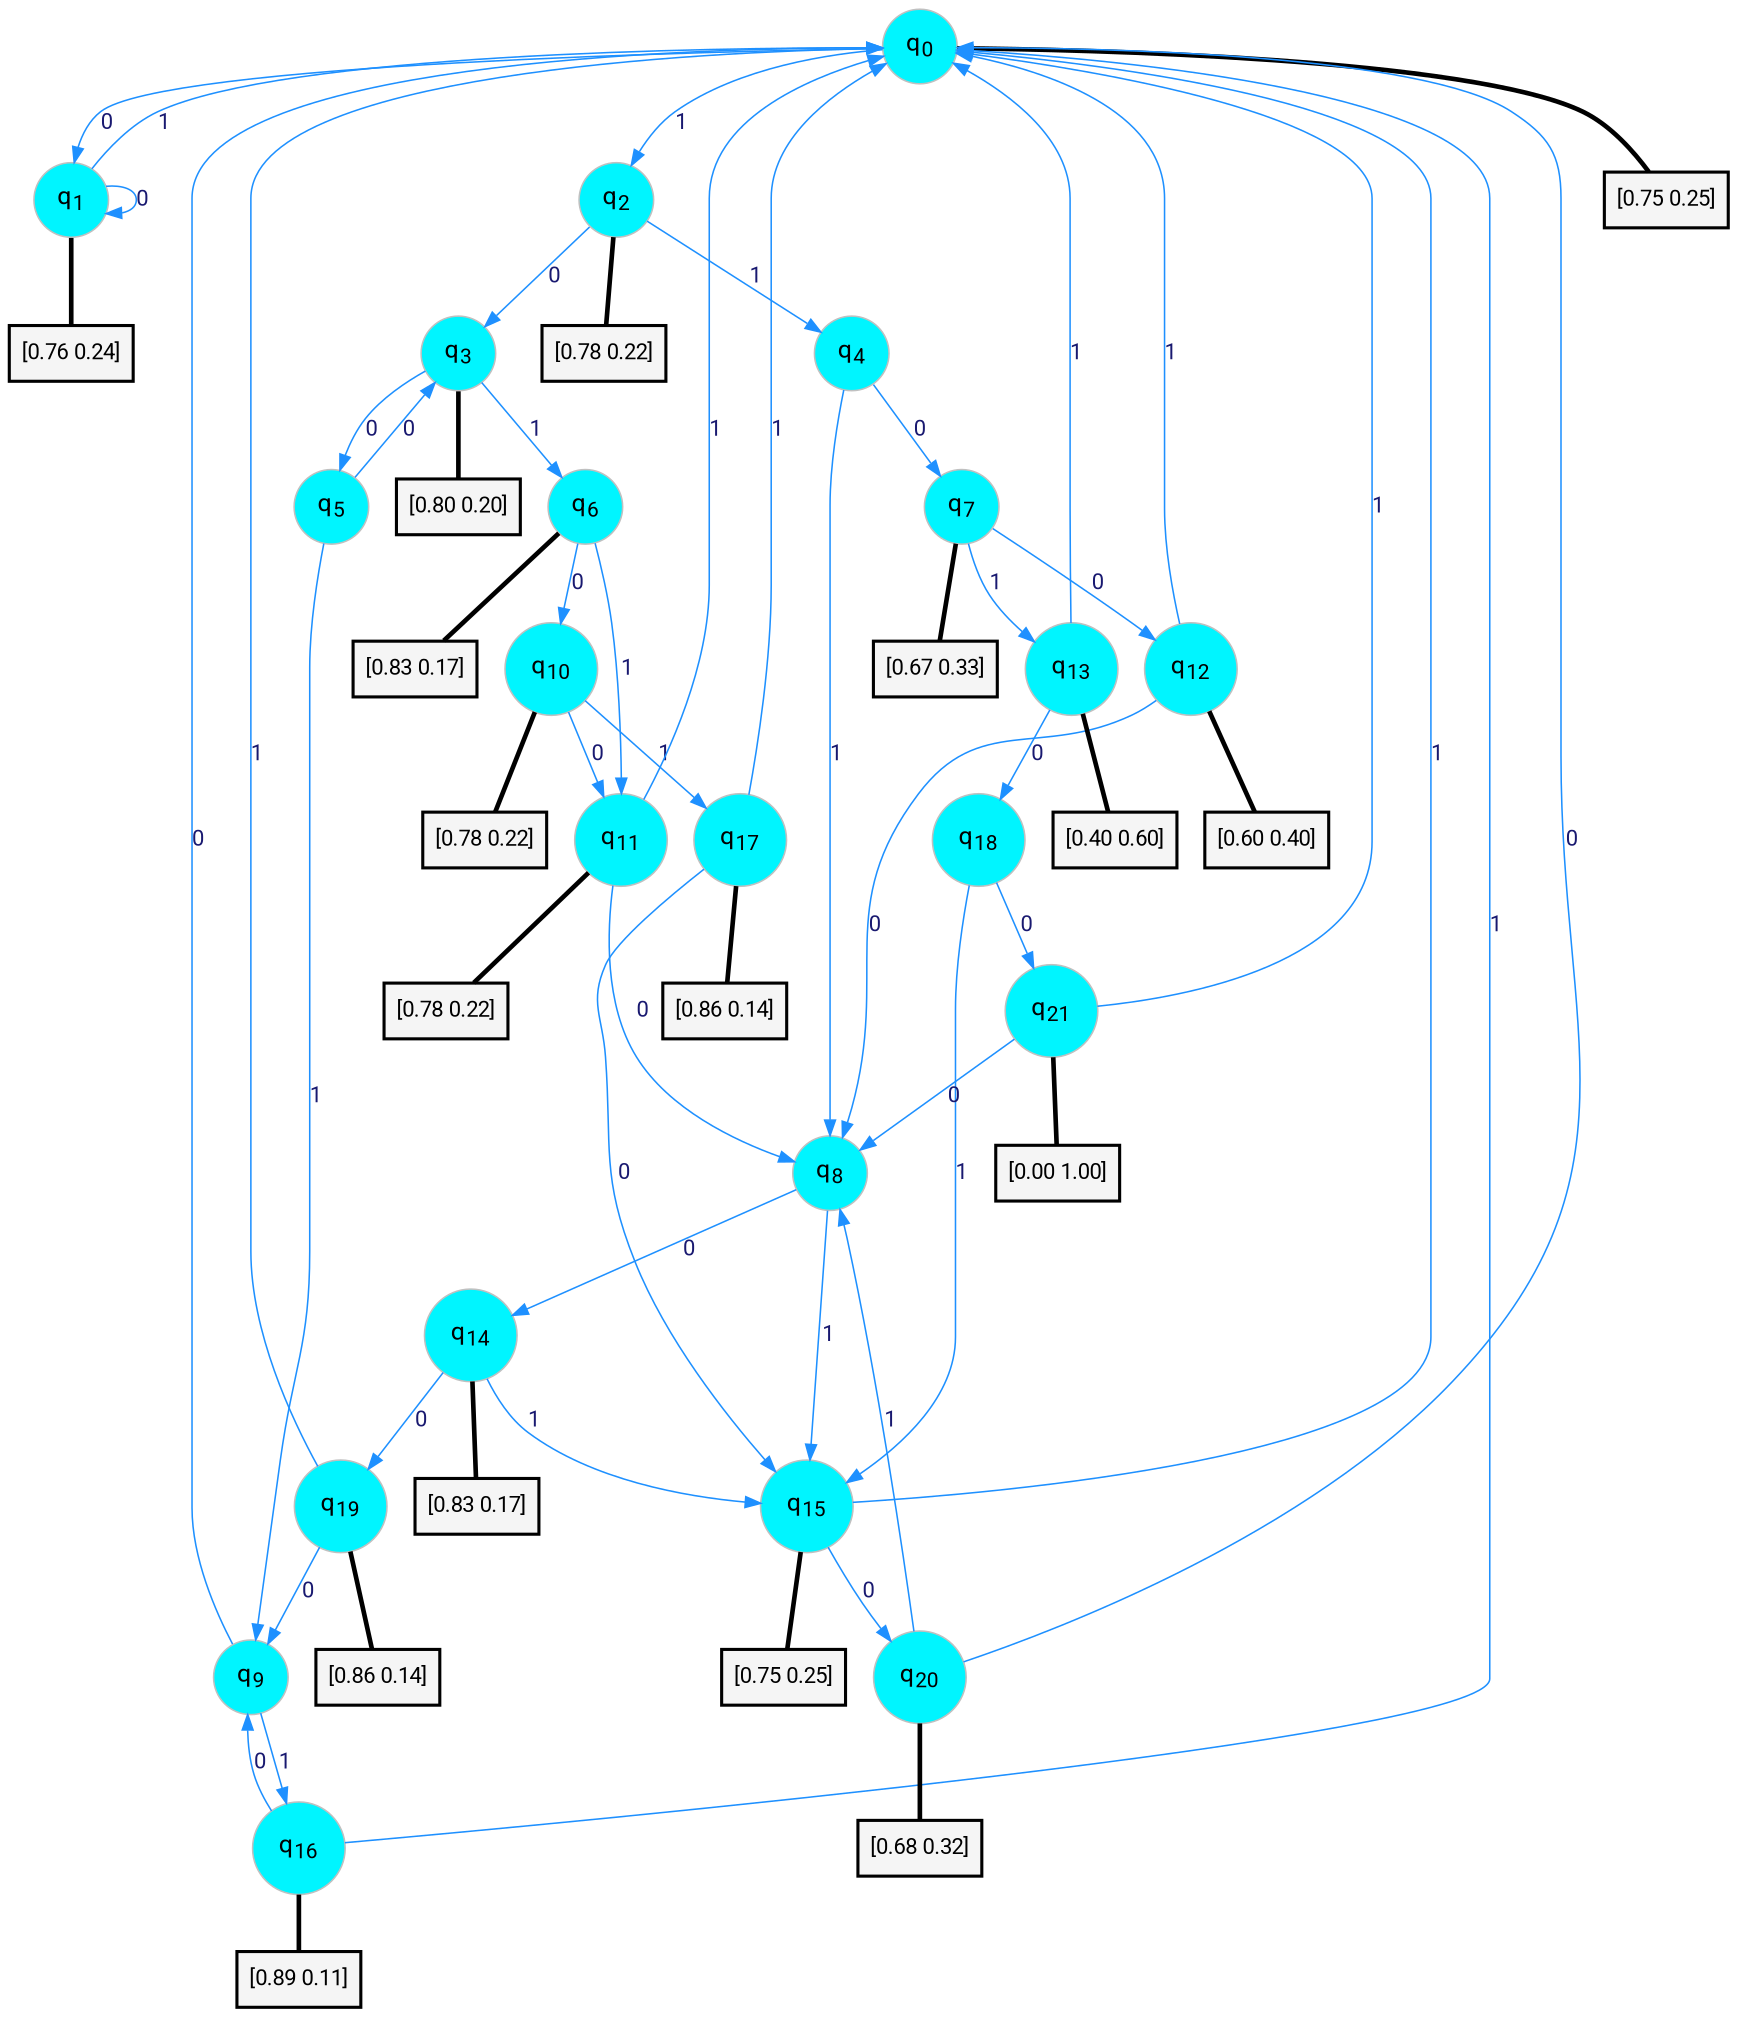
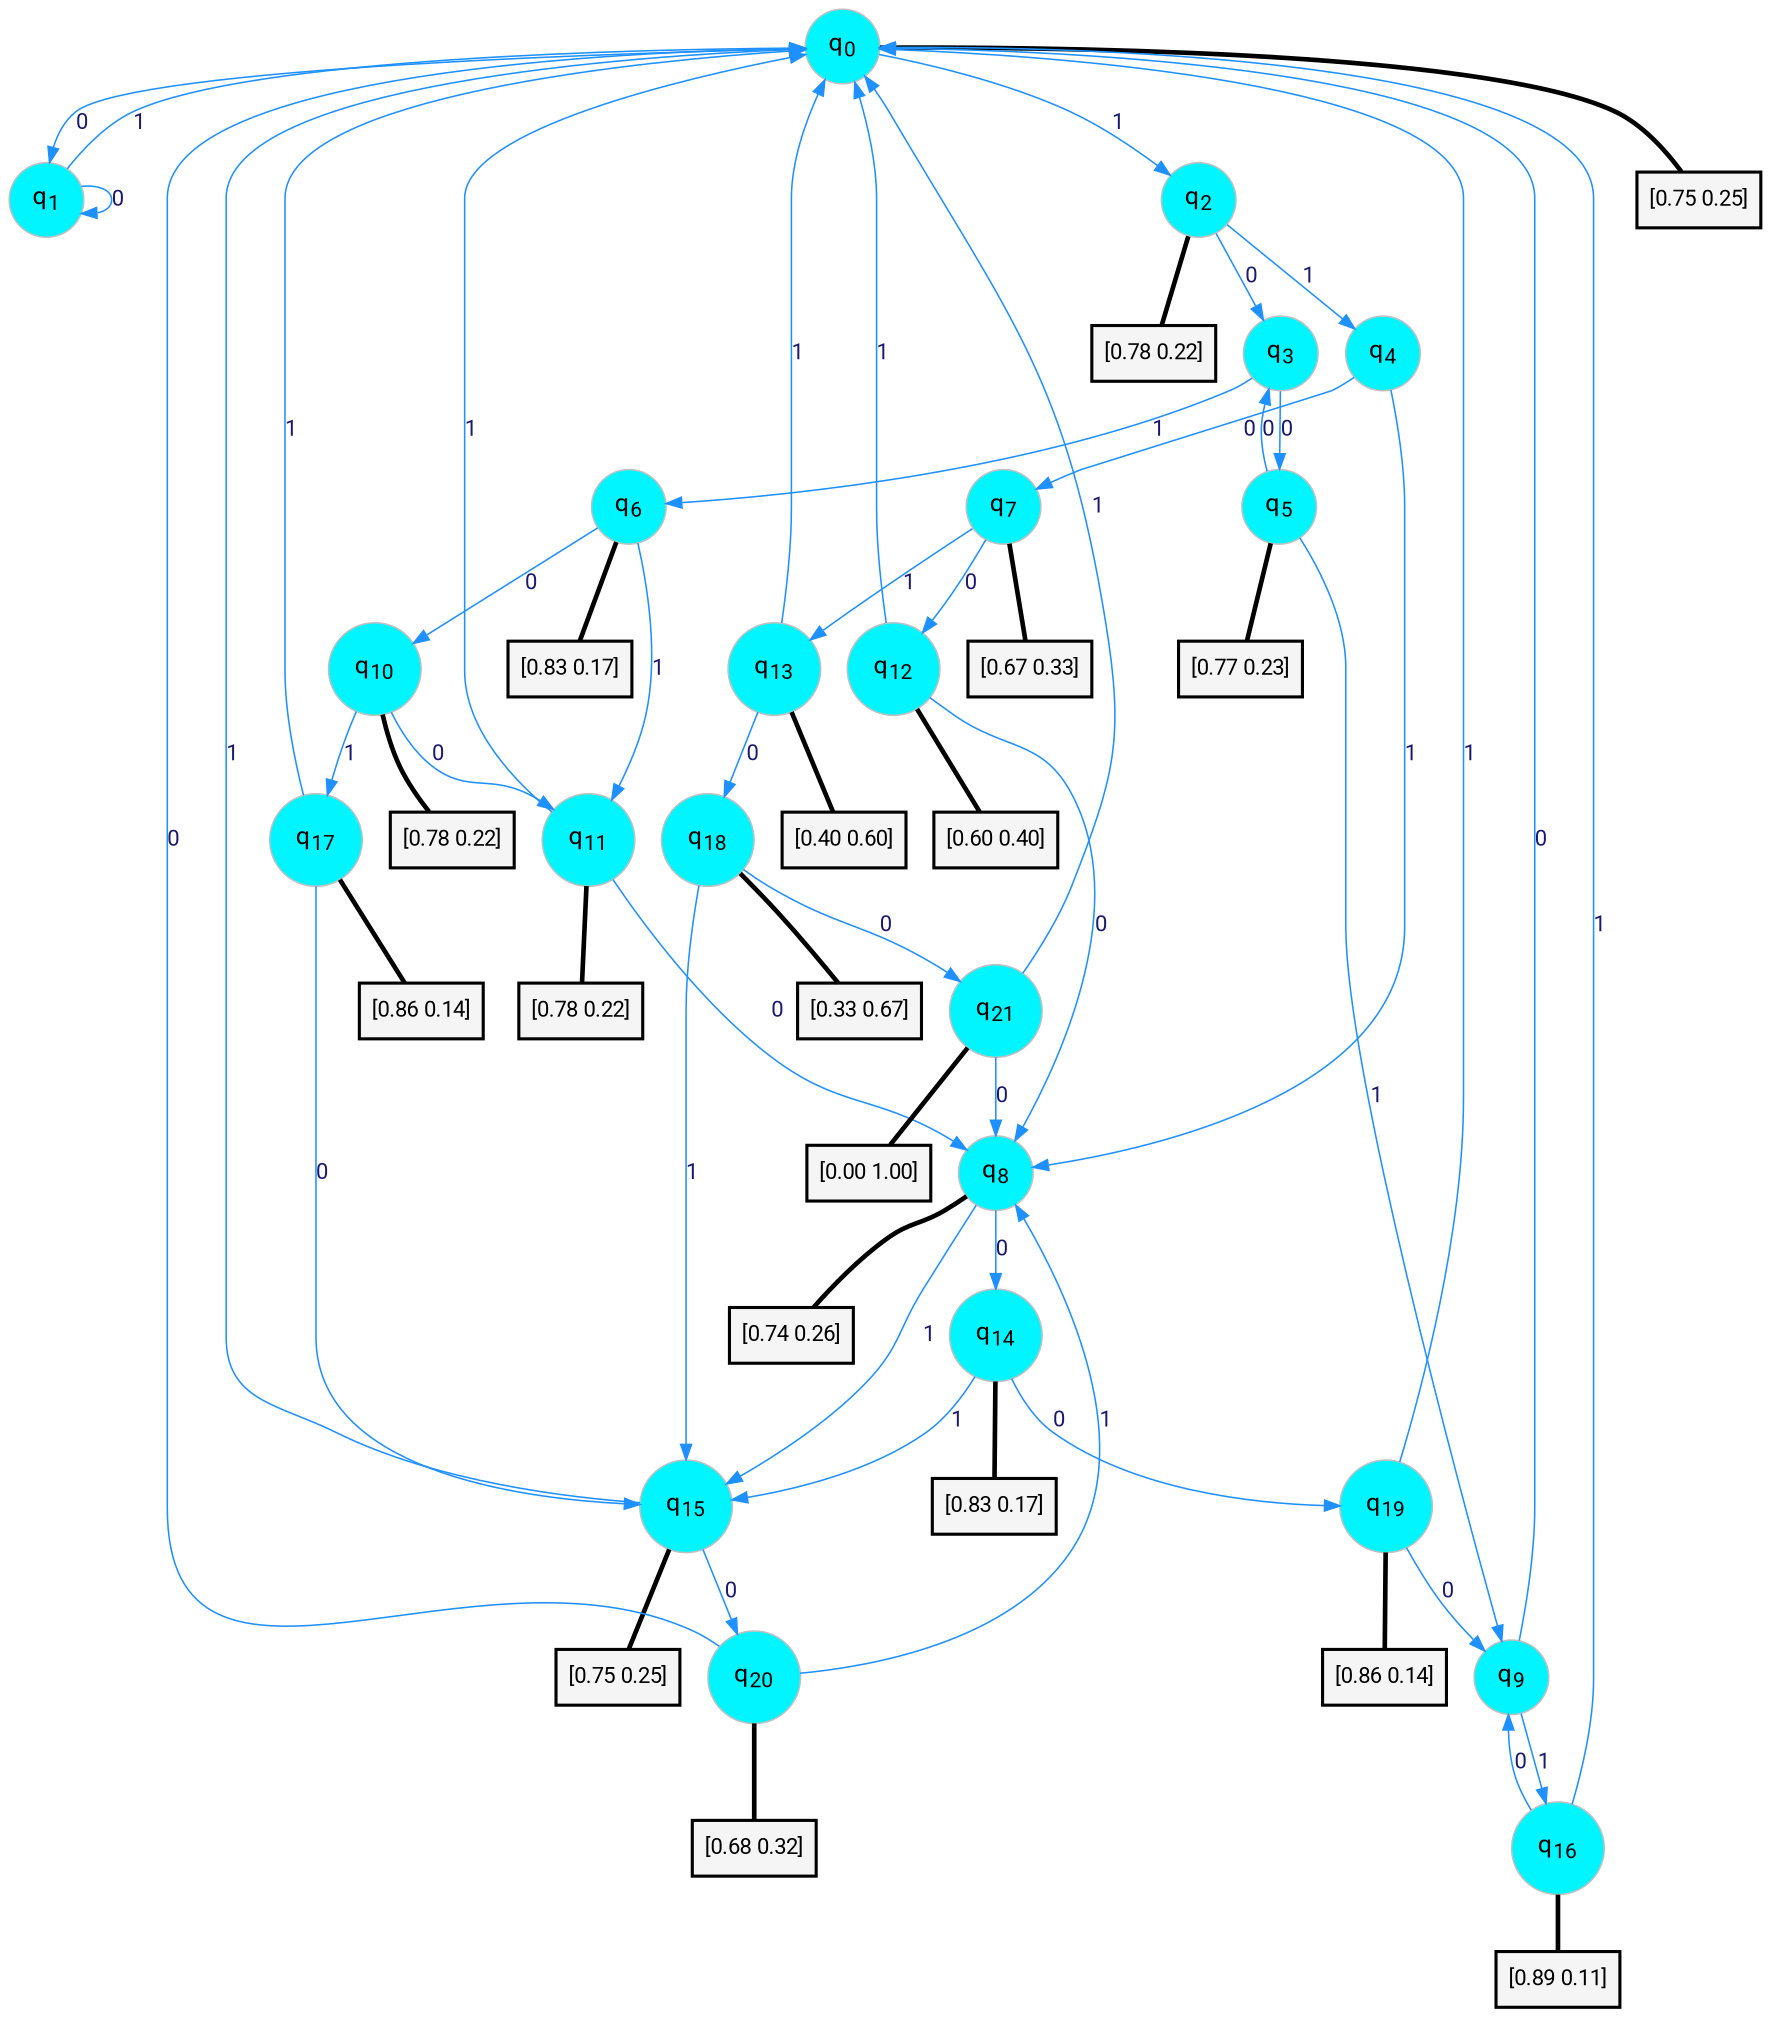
(71, 353) -> none
(458, 507) -> none
none -> (1240, 669)
none -> (860, 1011)
none -> (791, 1335)
